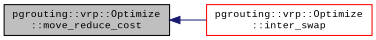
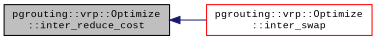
(87, 20) -> (87, 20)
